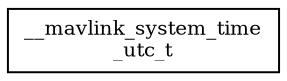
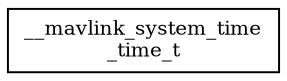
(143, 41) -> (143, 41)
